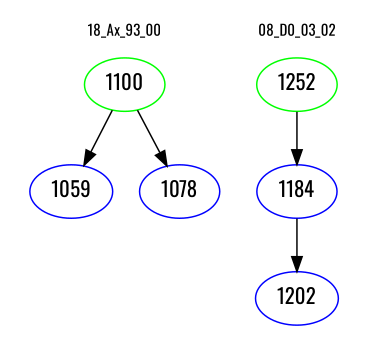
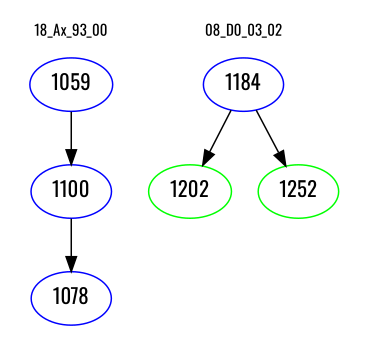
(125, 85) -> (71, 192)
(102, 131) -> (71, 131)
(297, 131) -> (267, 131)
(297, 298) -> (190, 192)
